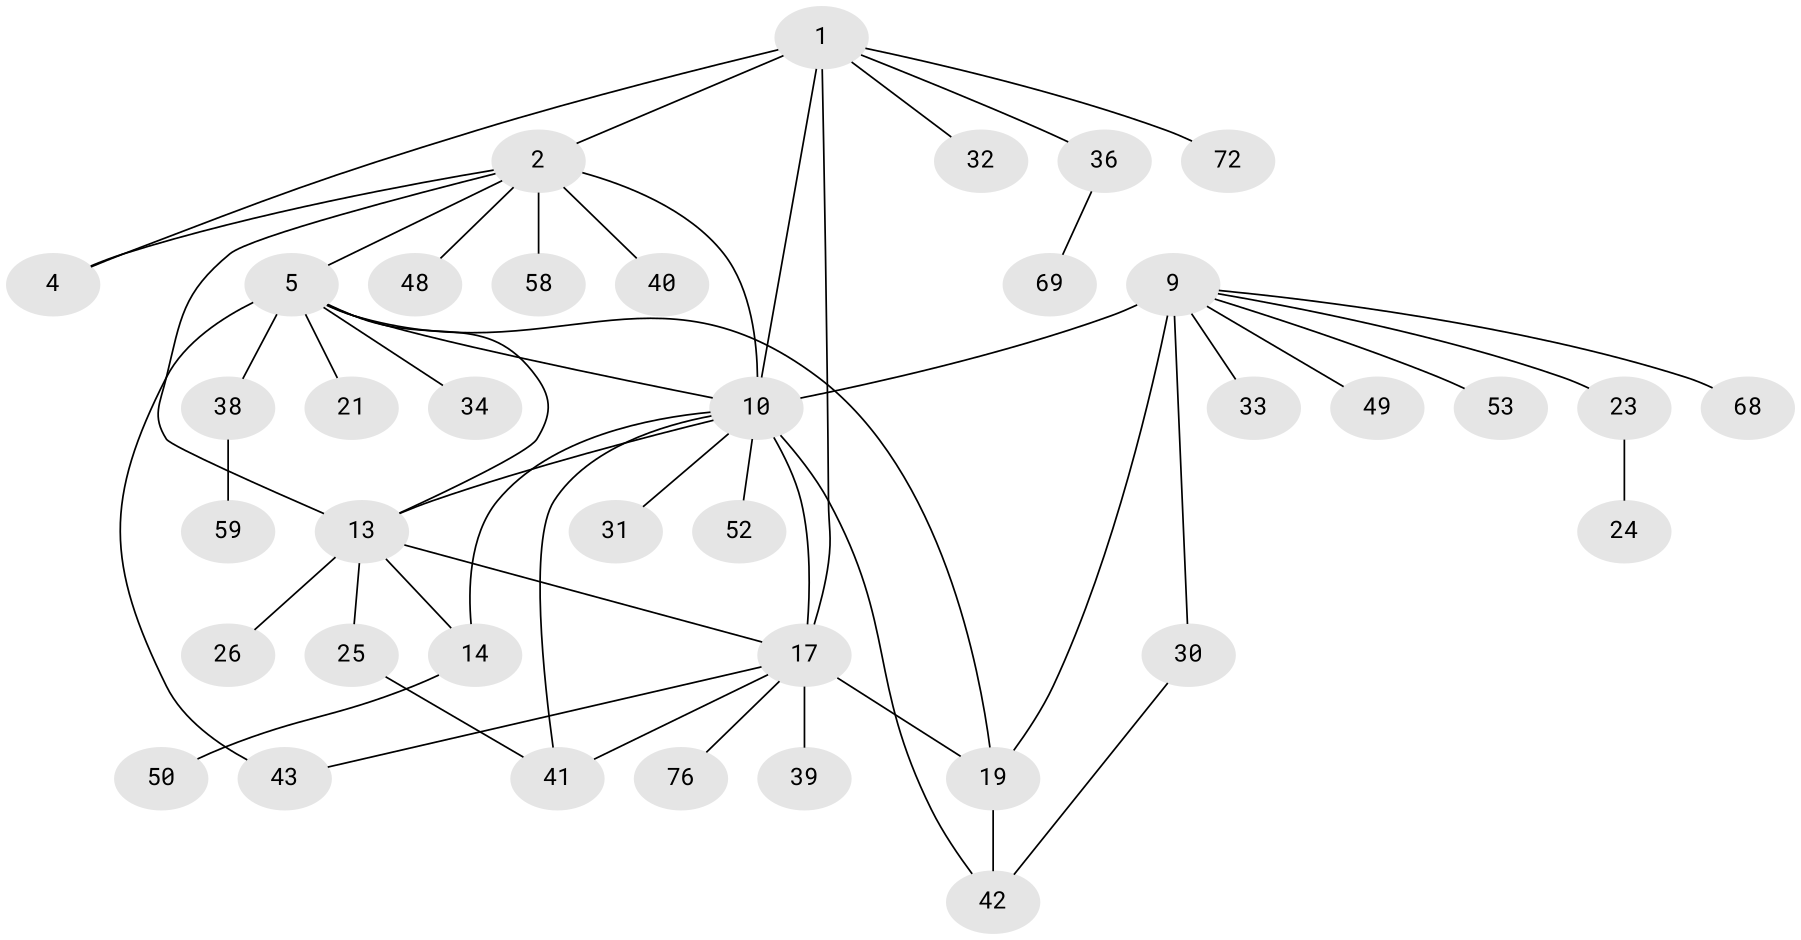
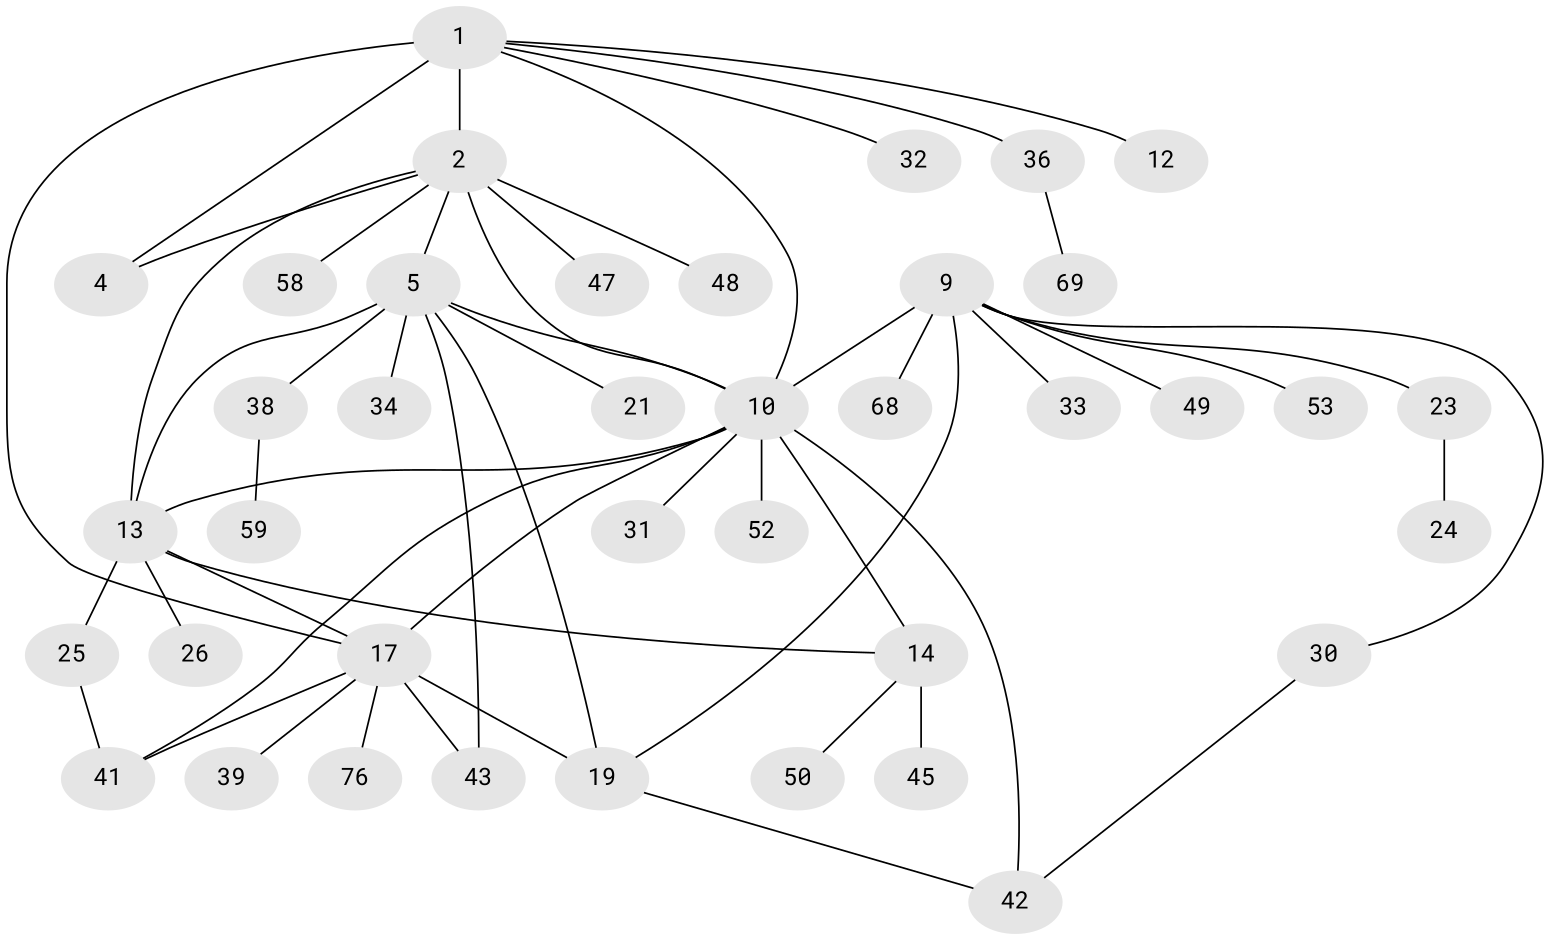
(1228, 161) -> (1161, 161)
(662, 285) -> (602, 285)
none -> (921, 779)
